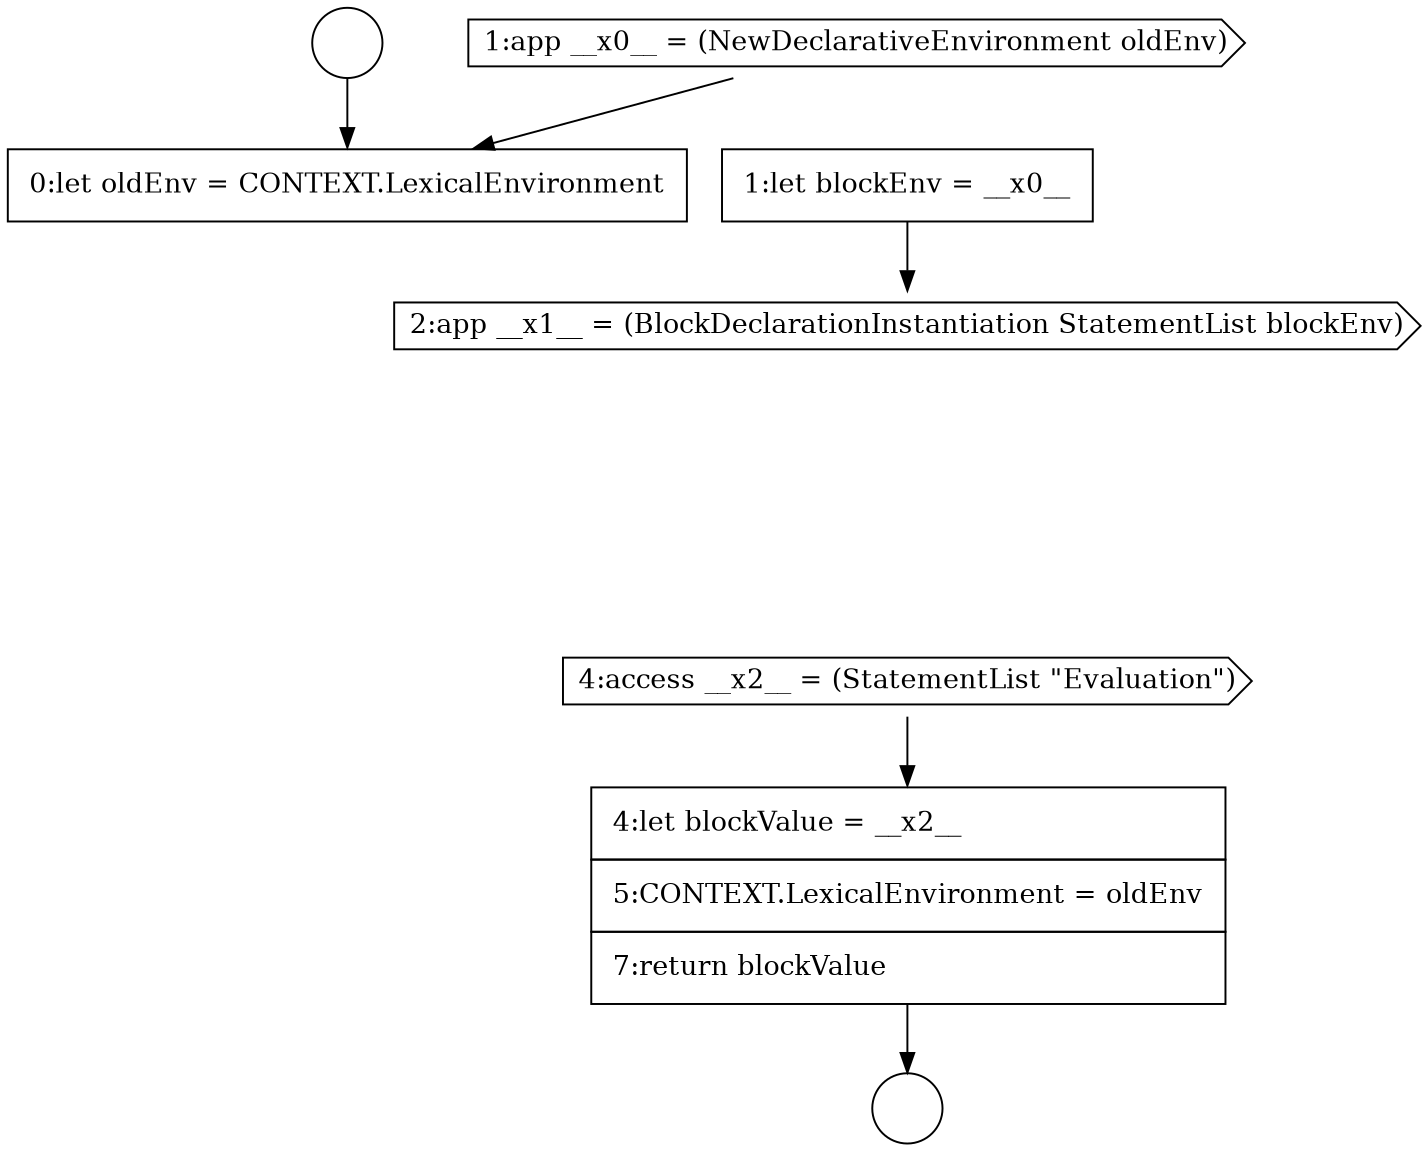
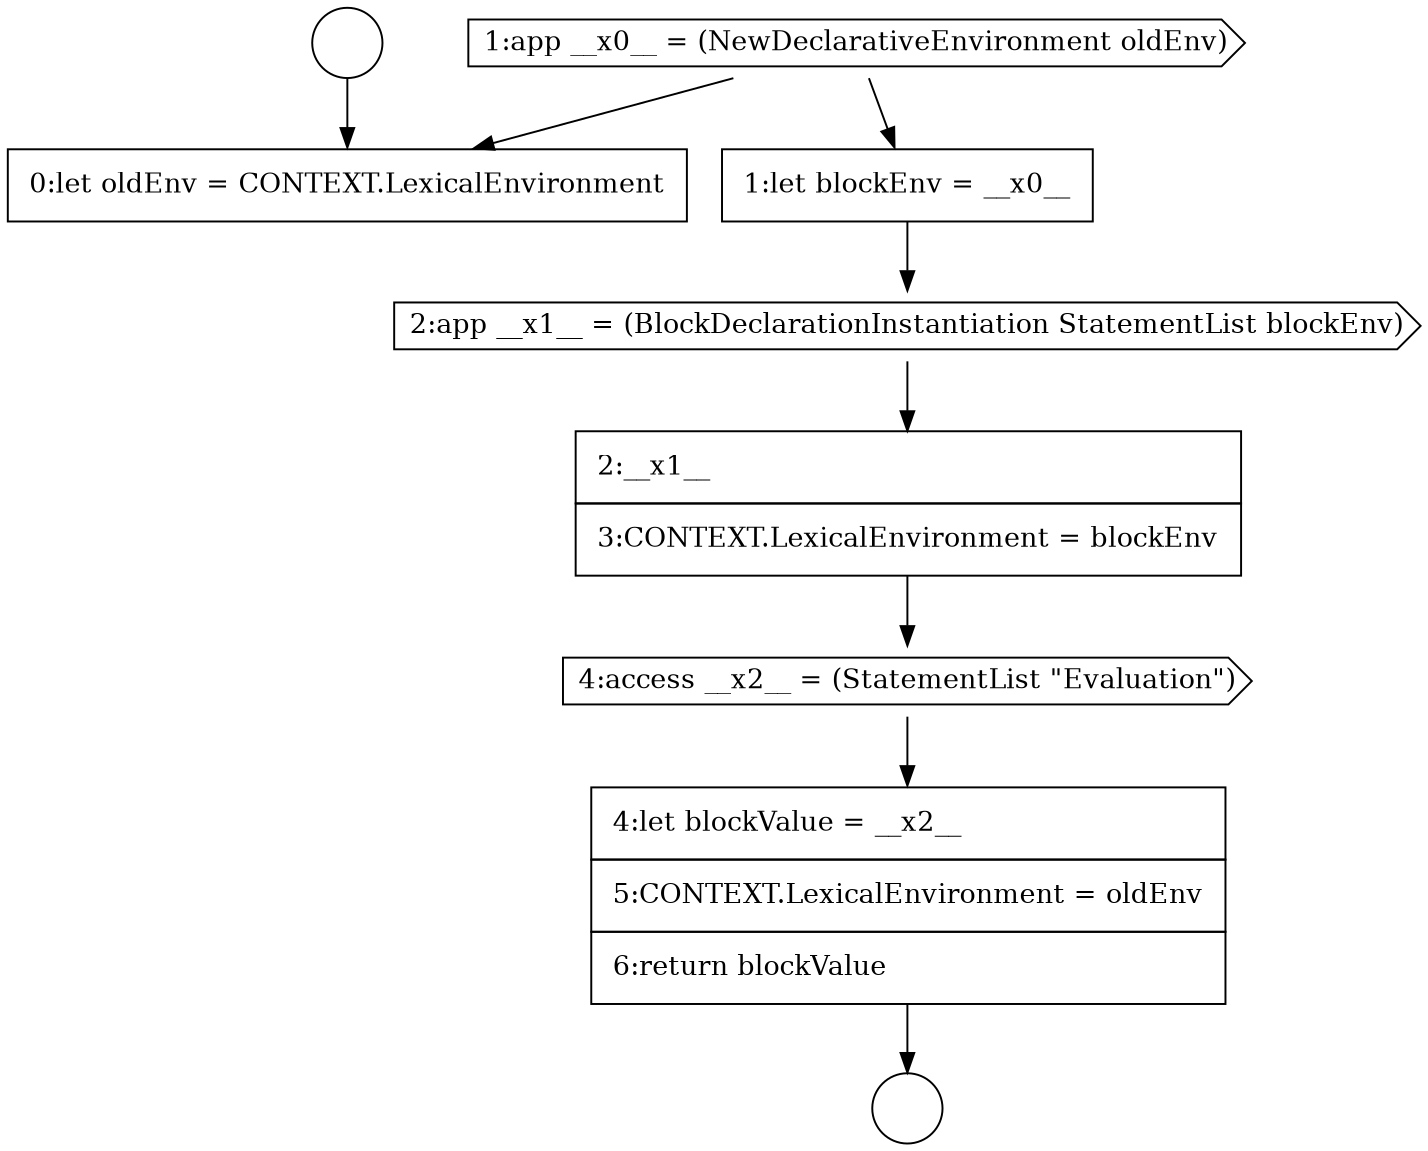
none -> (878, 104)
none -> (907, 503)
(750, 967) -> (750, 967)
